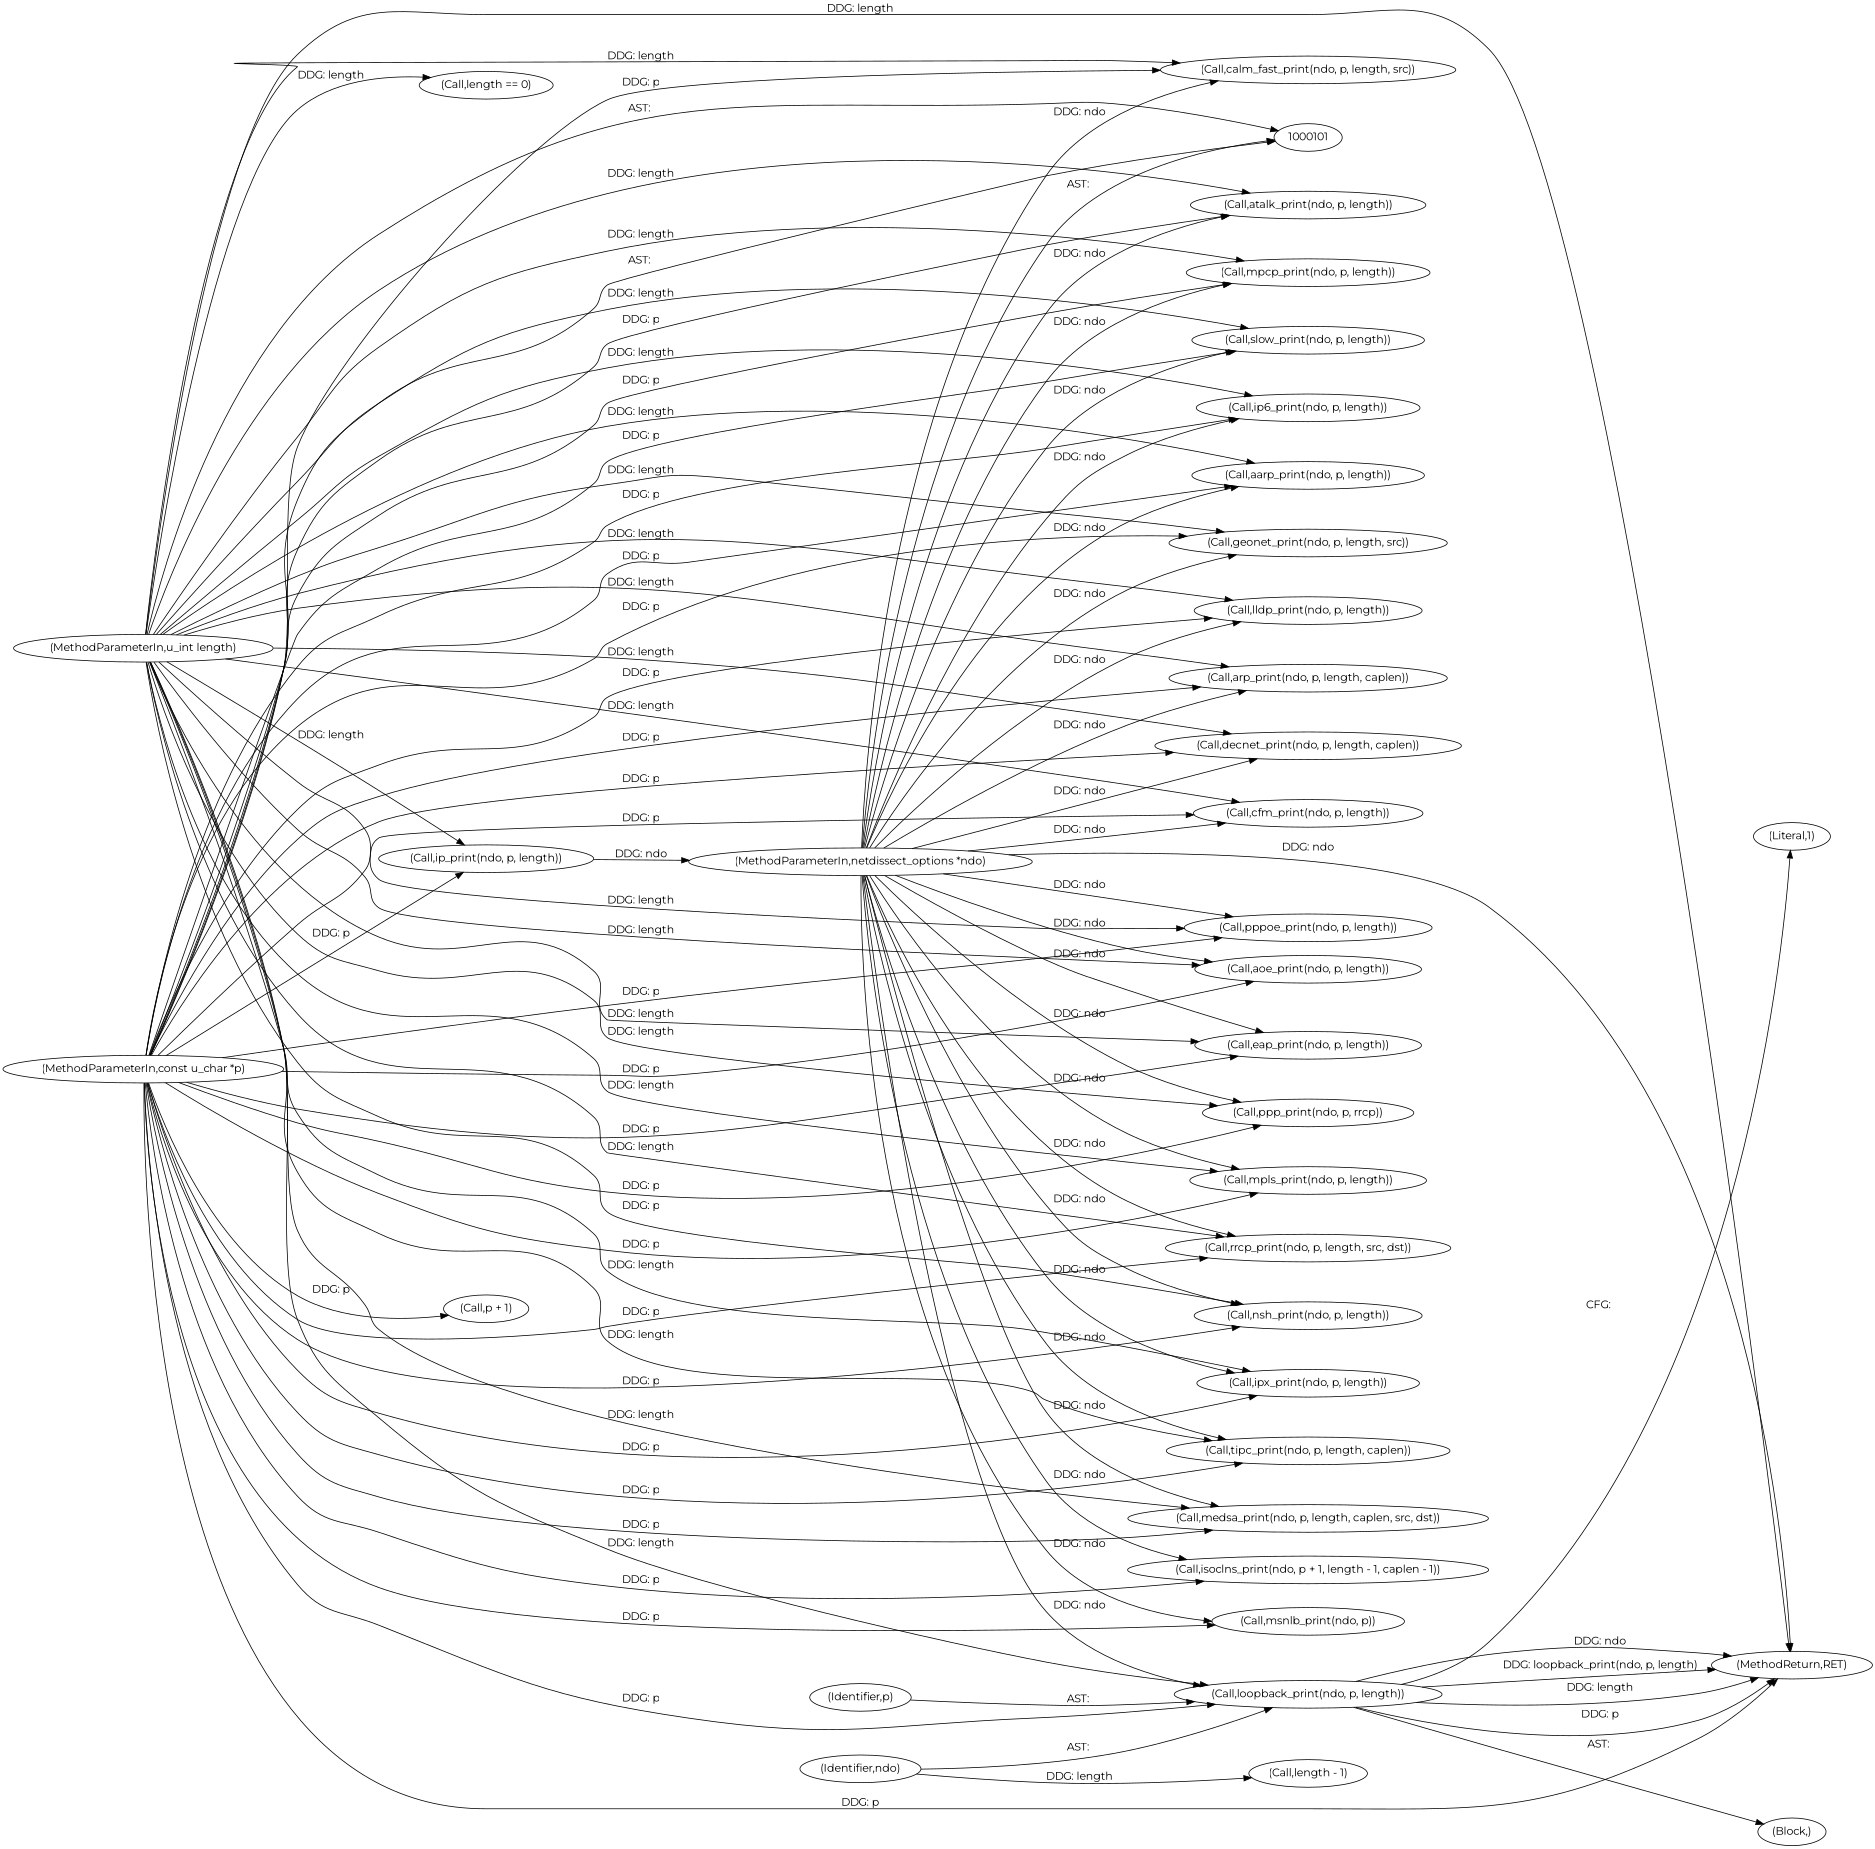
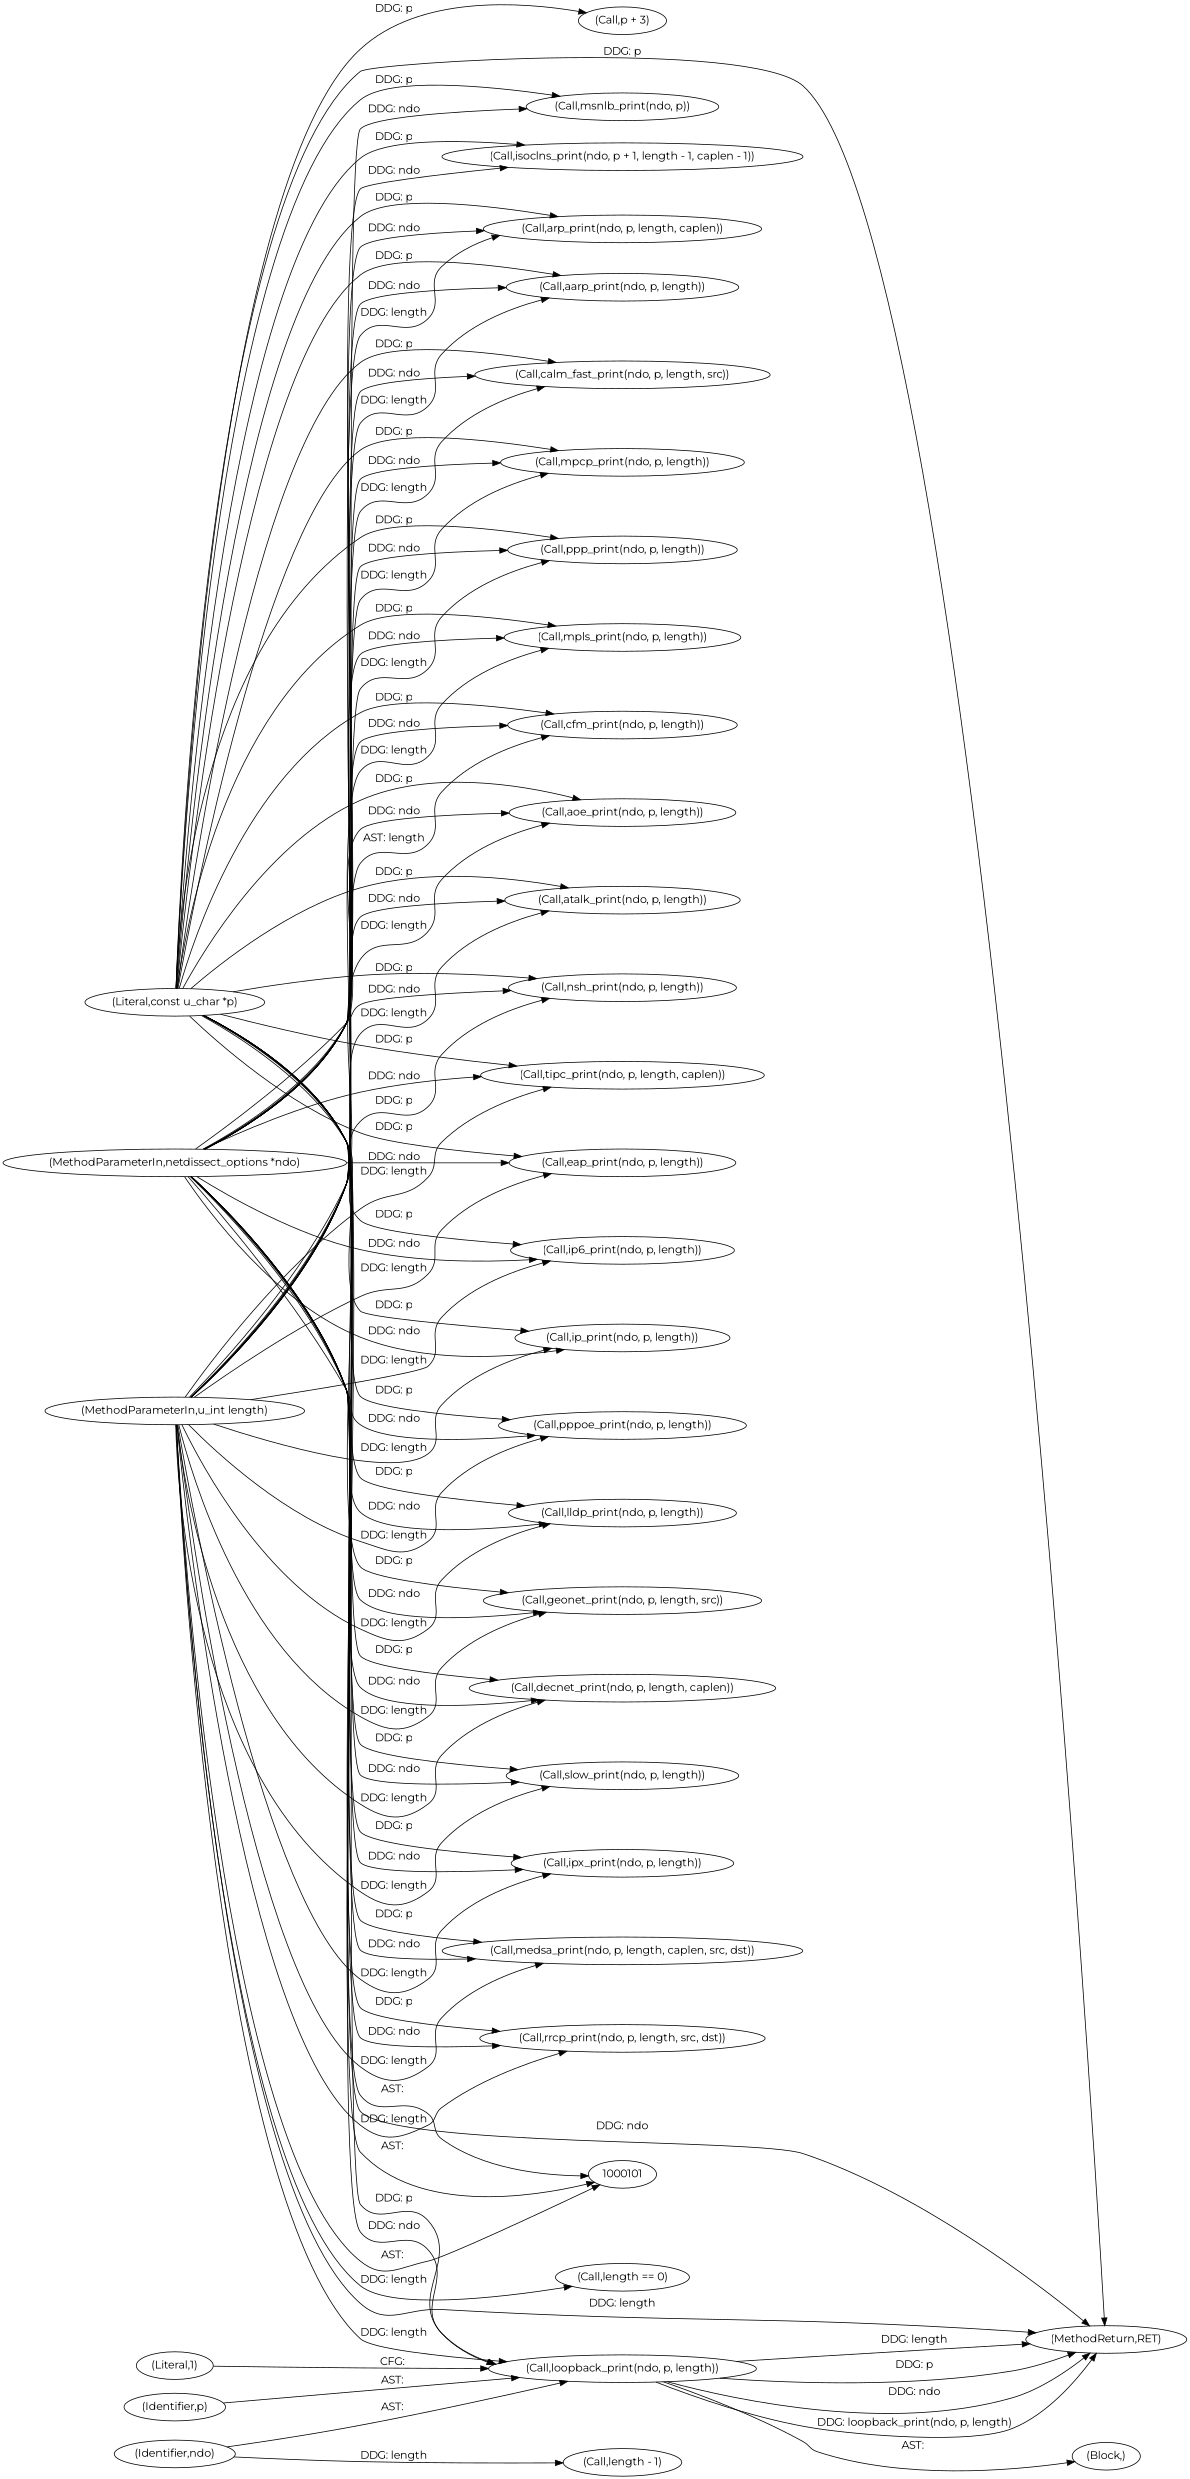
(641, 706) -> (394, 838)
(637, 860) -> (341, 1328)
(143, 1069) -> (175, 1002)
(1308, 1113) -> (622, 550)
(486, 1309) -> (622, 21)
(1689, 1324) -> (347, 2368)
